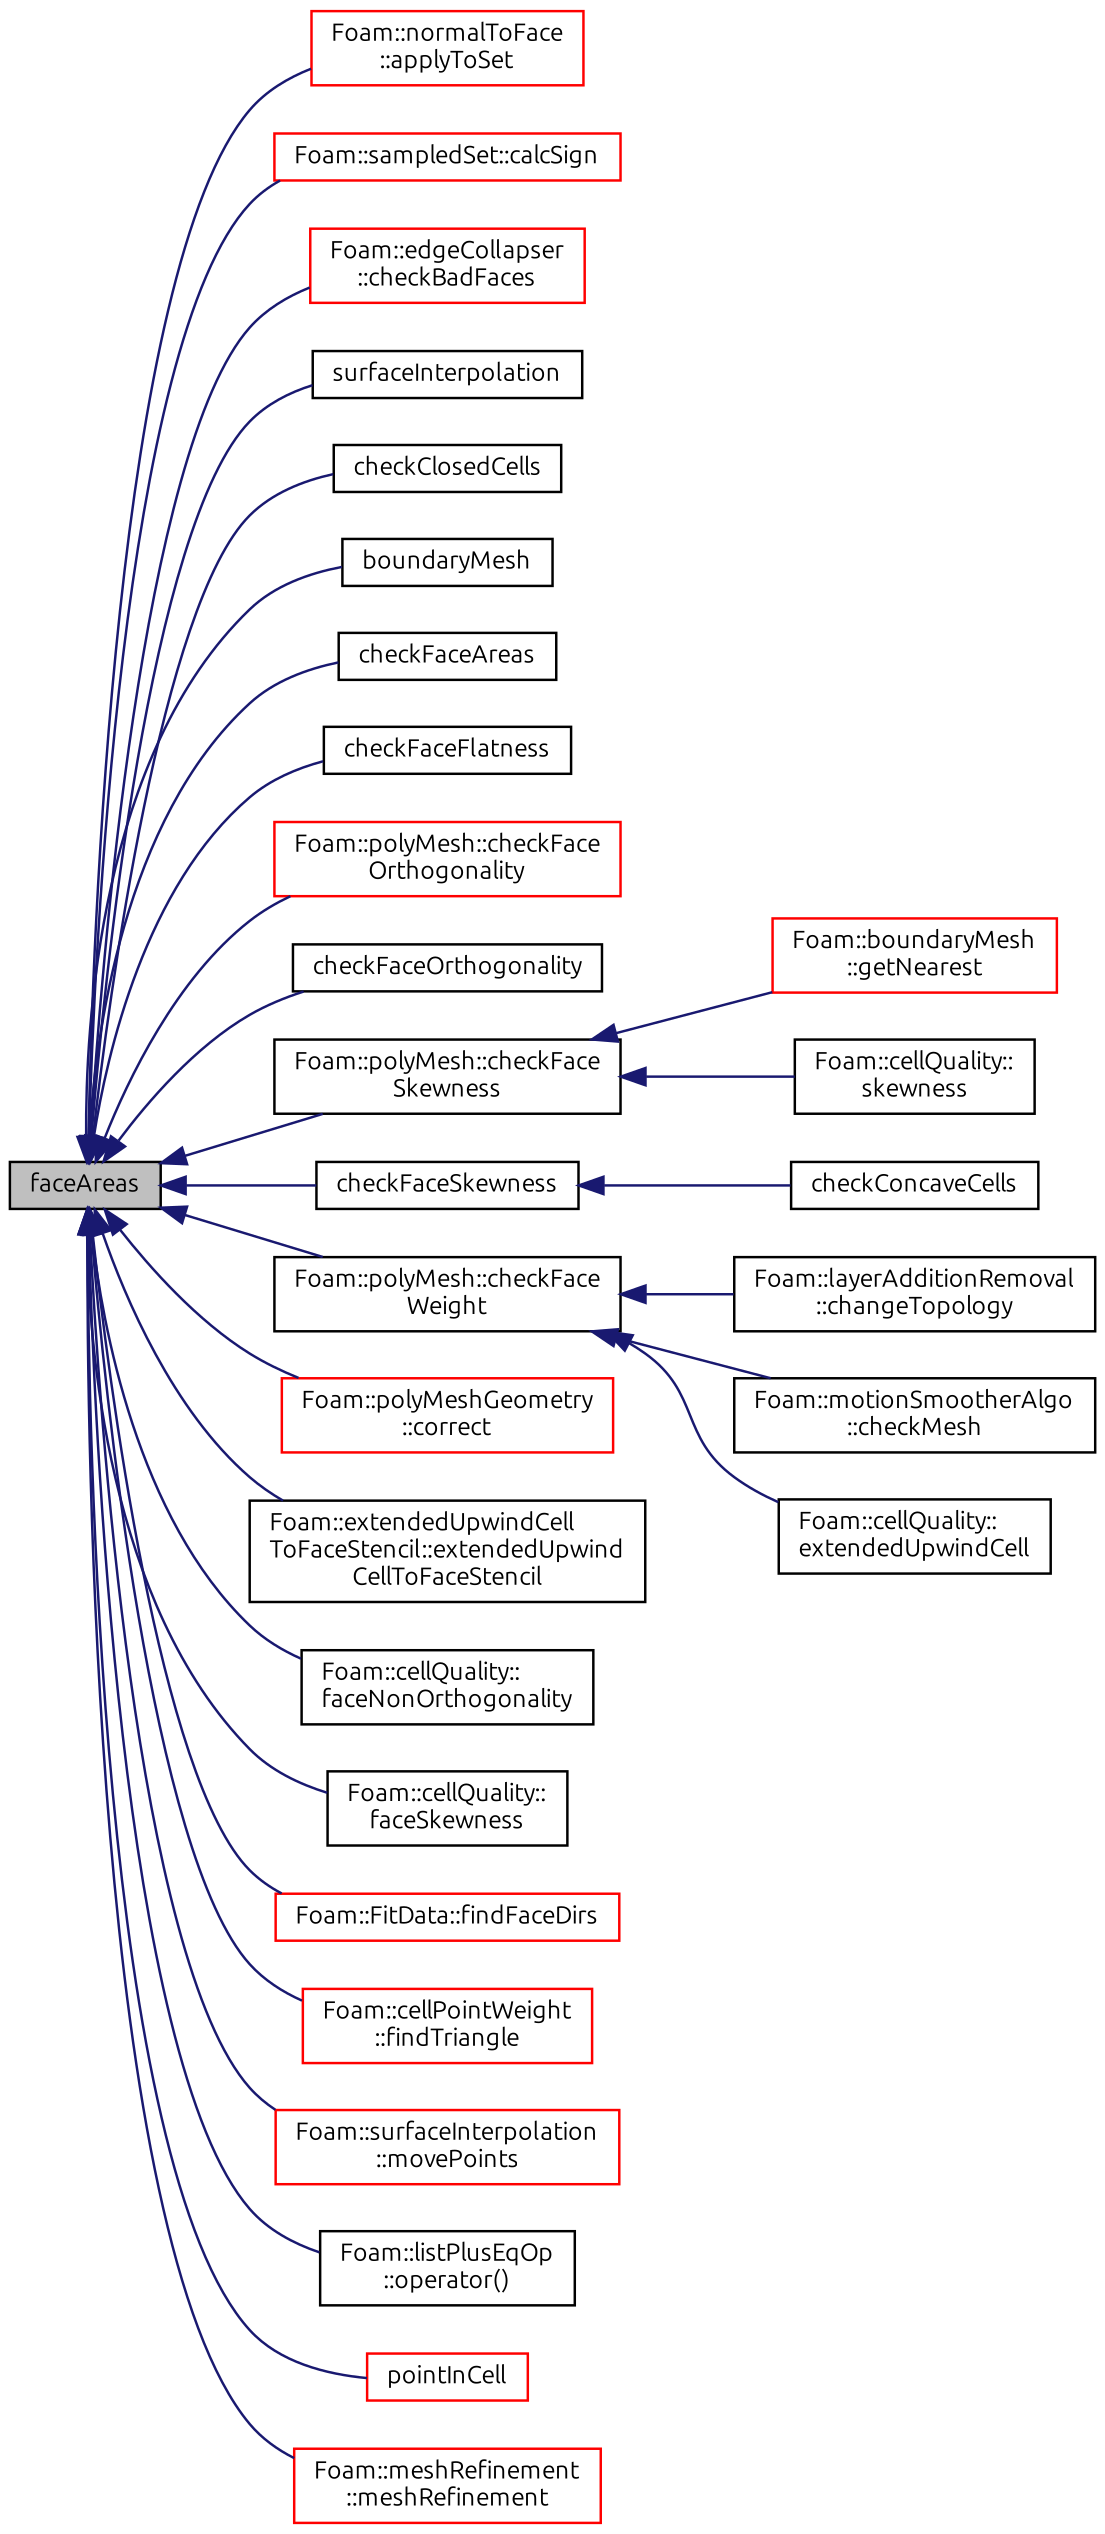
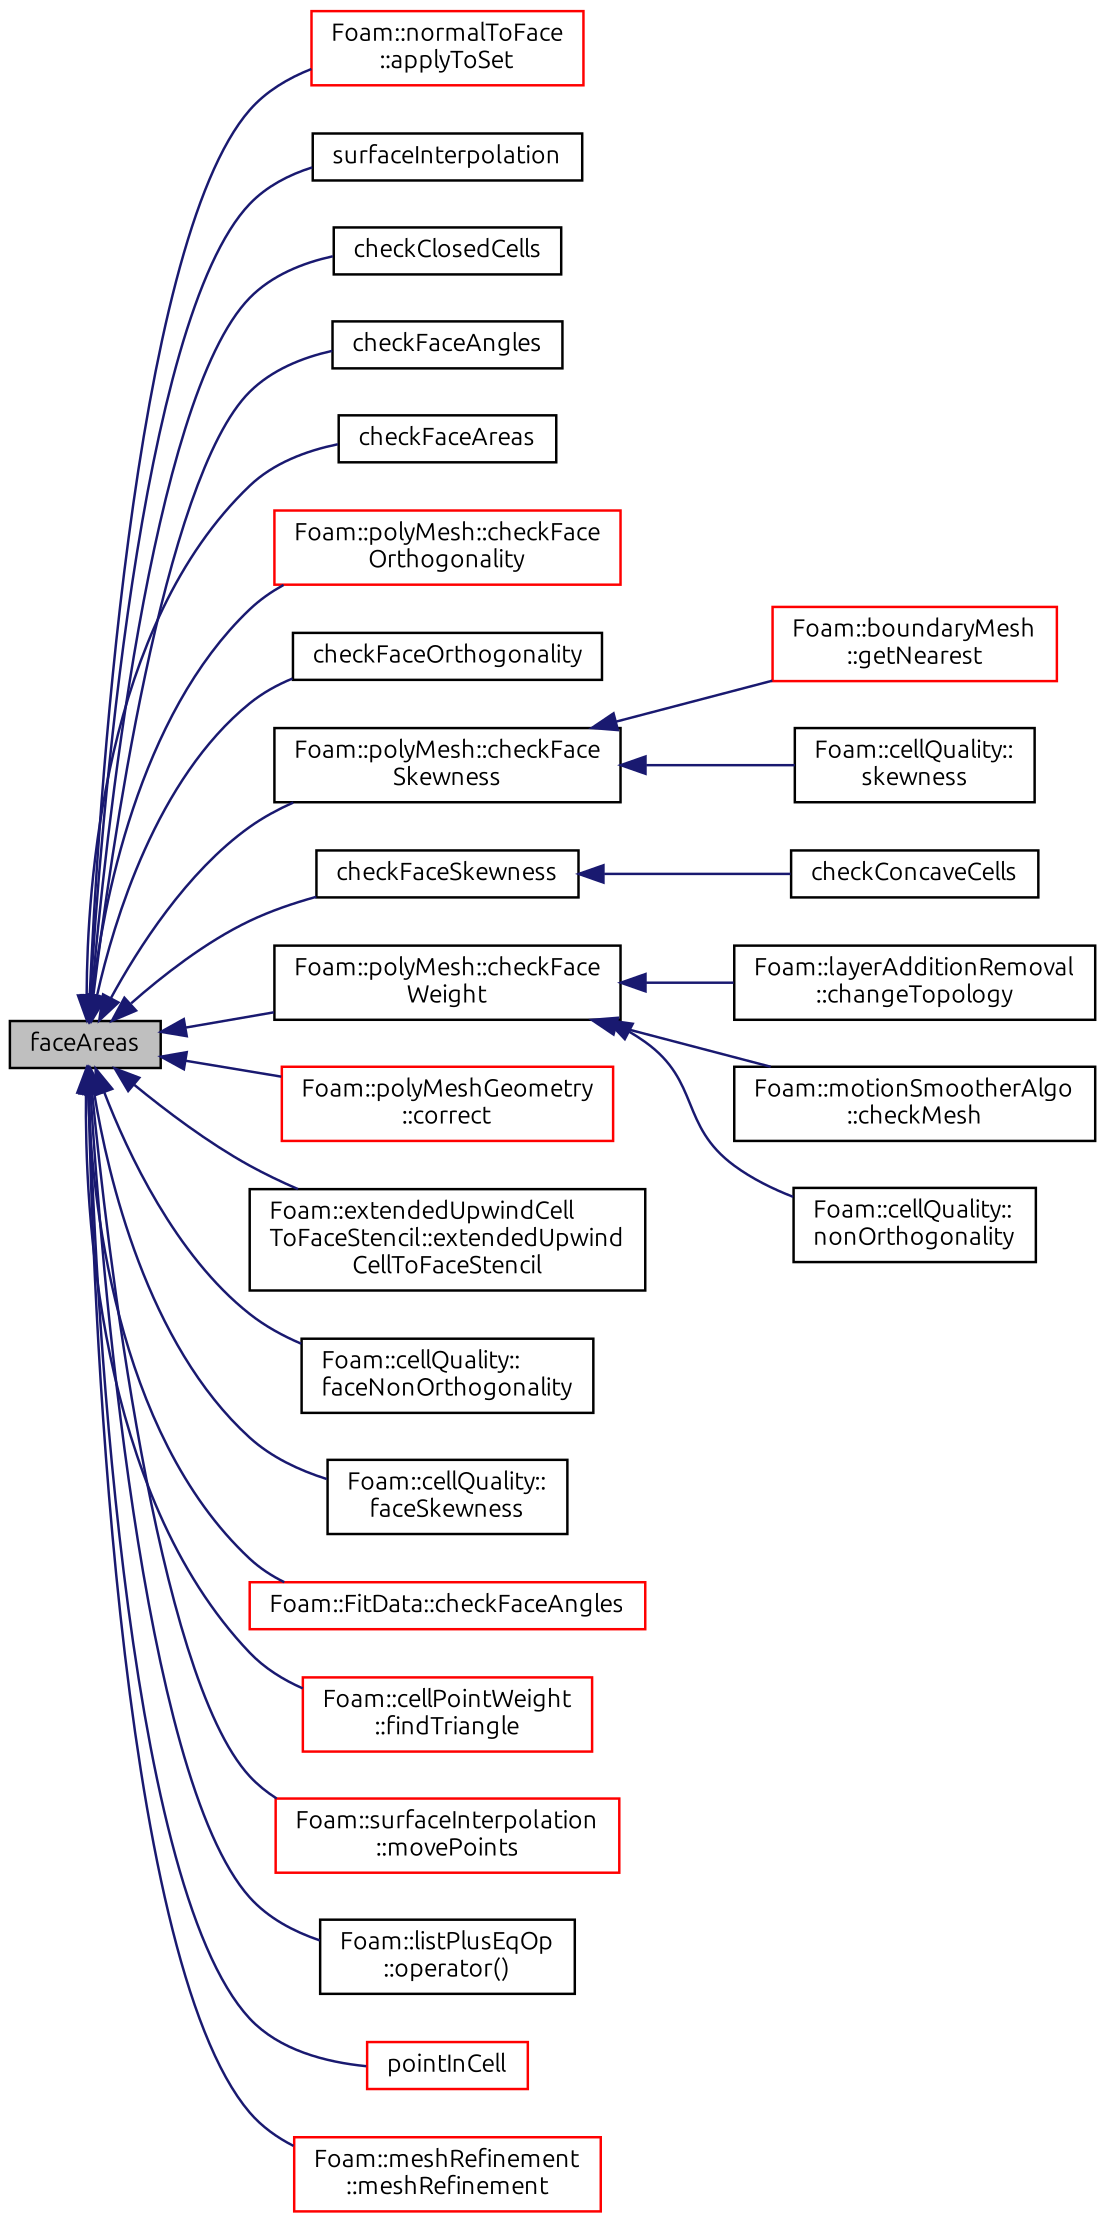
(447, 157) -> none
(447, 266) -> none
(447, 562) -> (447, 345)
(447, 750) -> none
(915, 1536) -> (915, 1225)
(447, 1917) -> (447, 1606)
